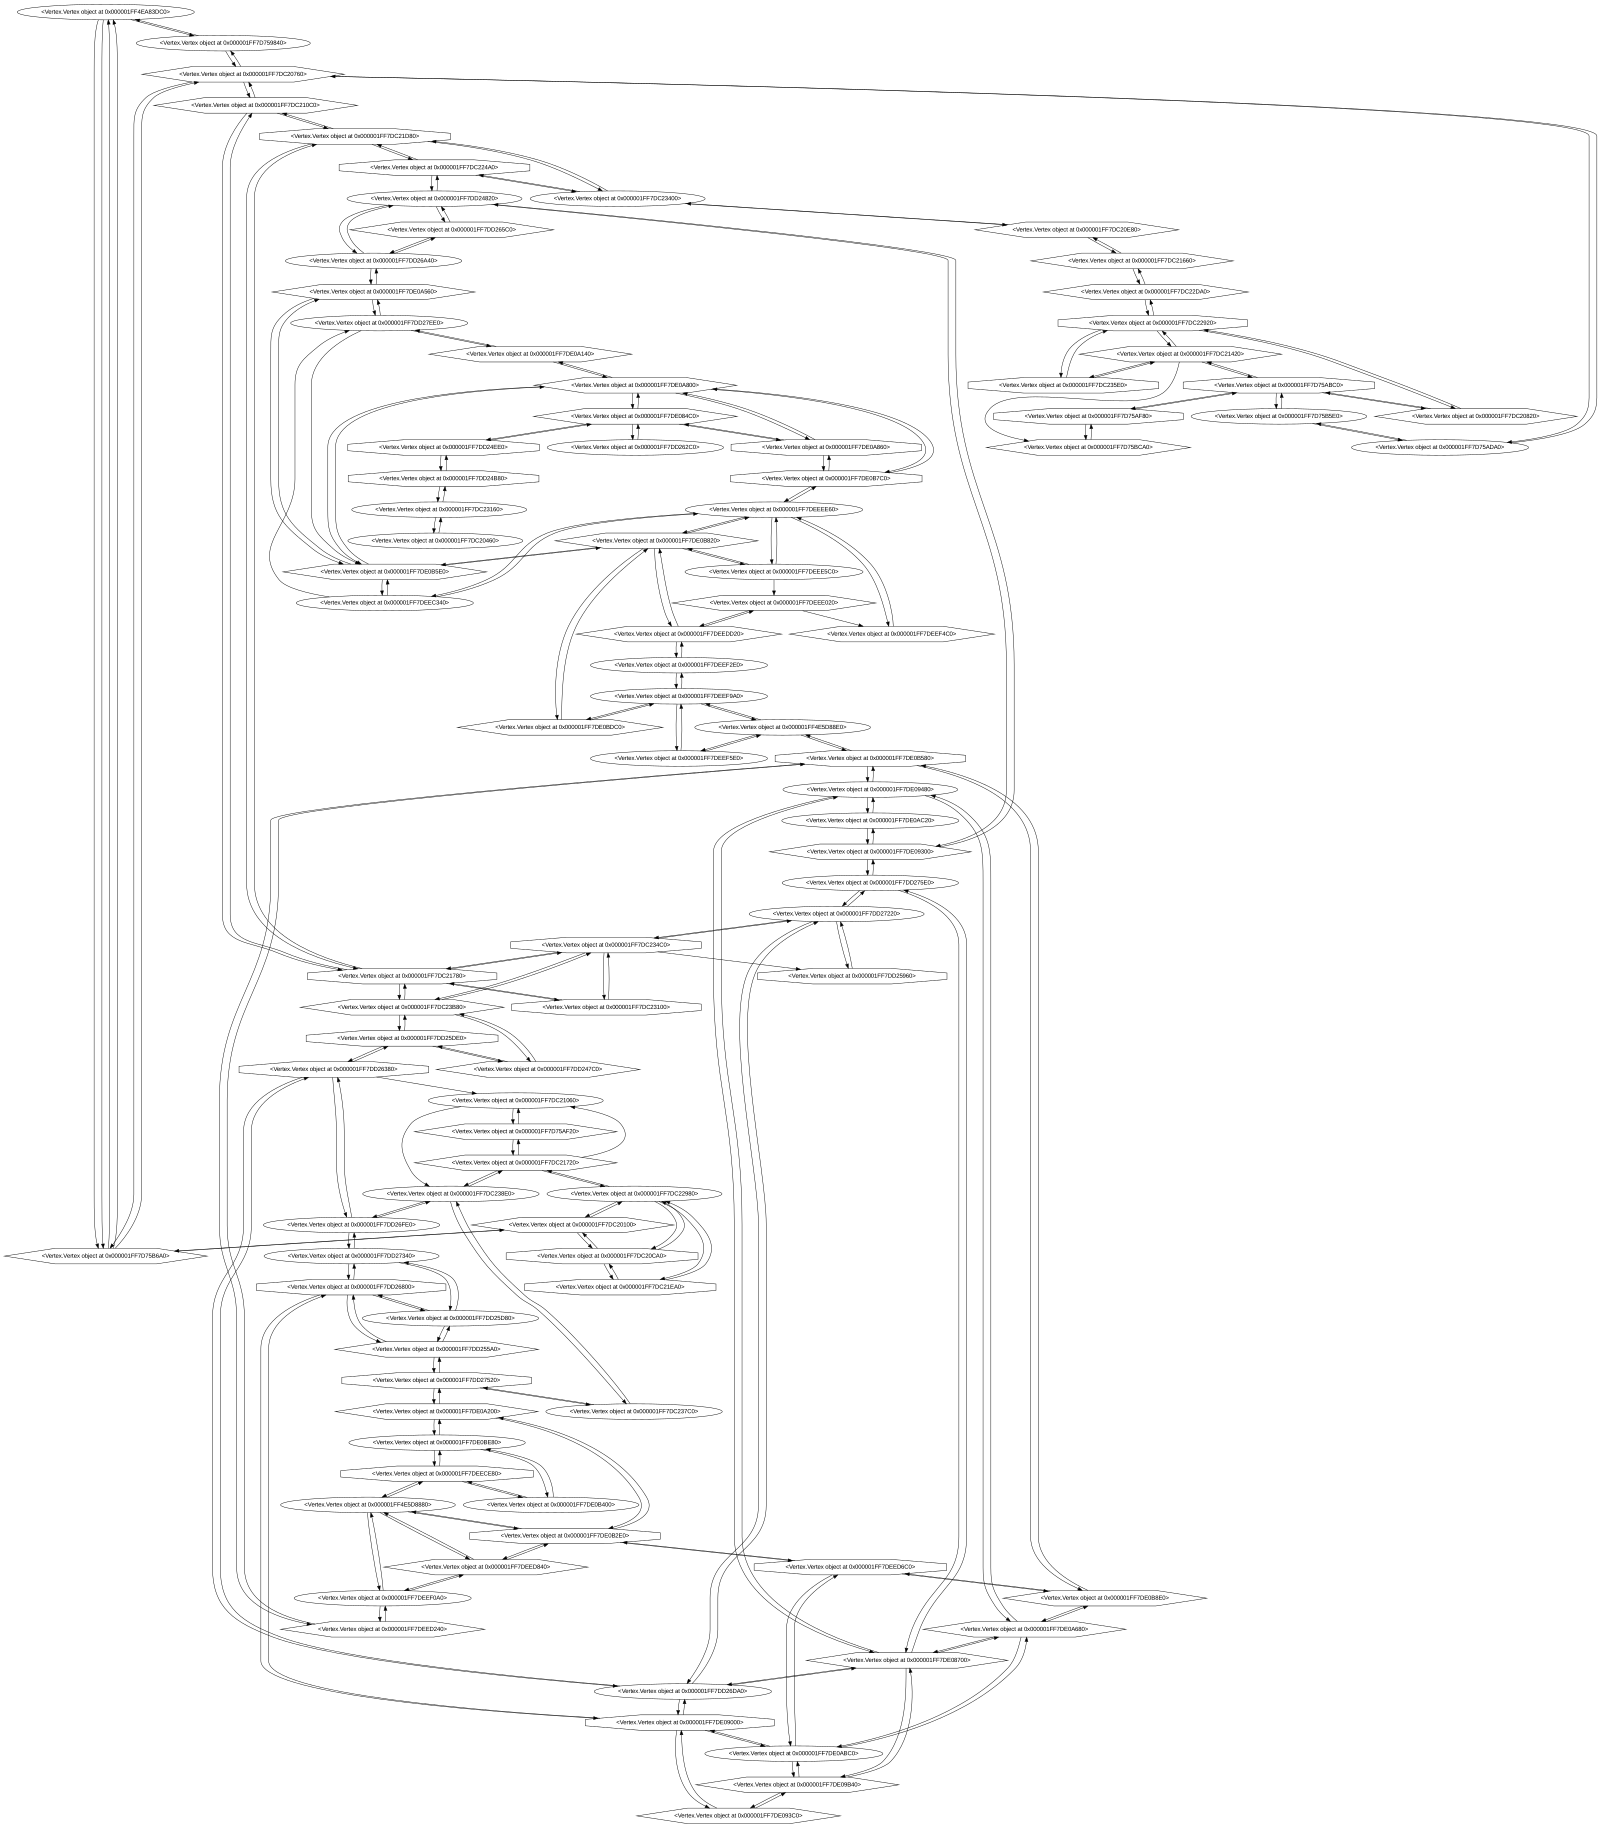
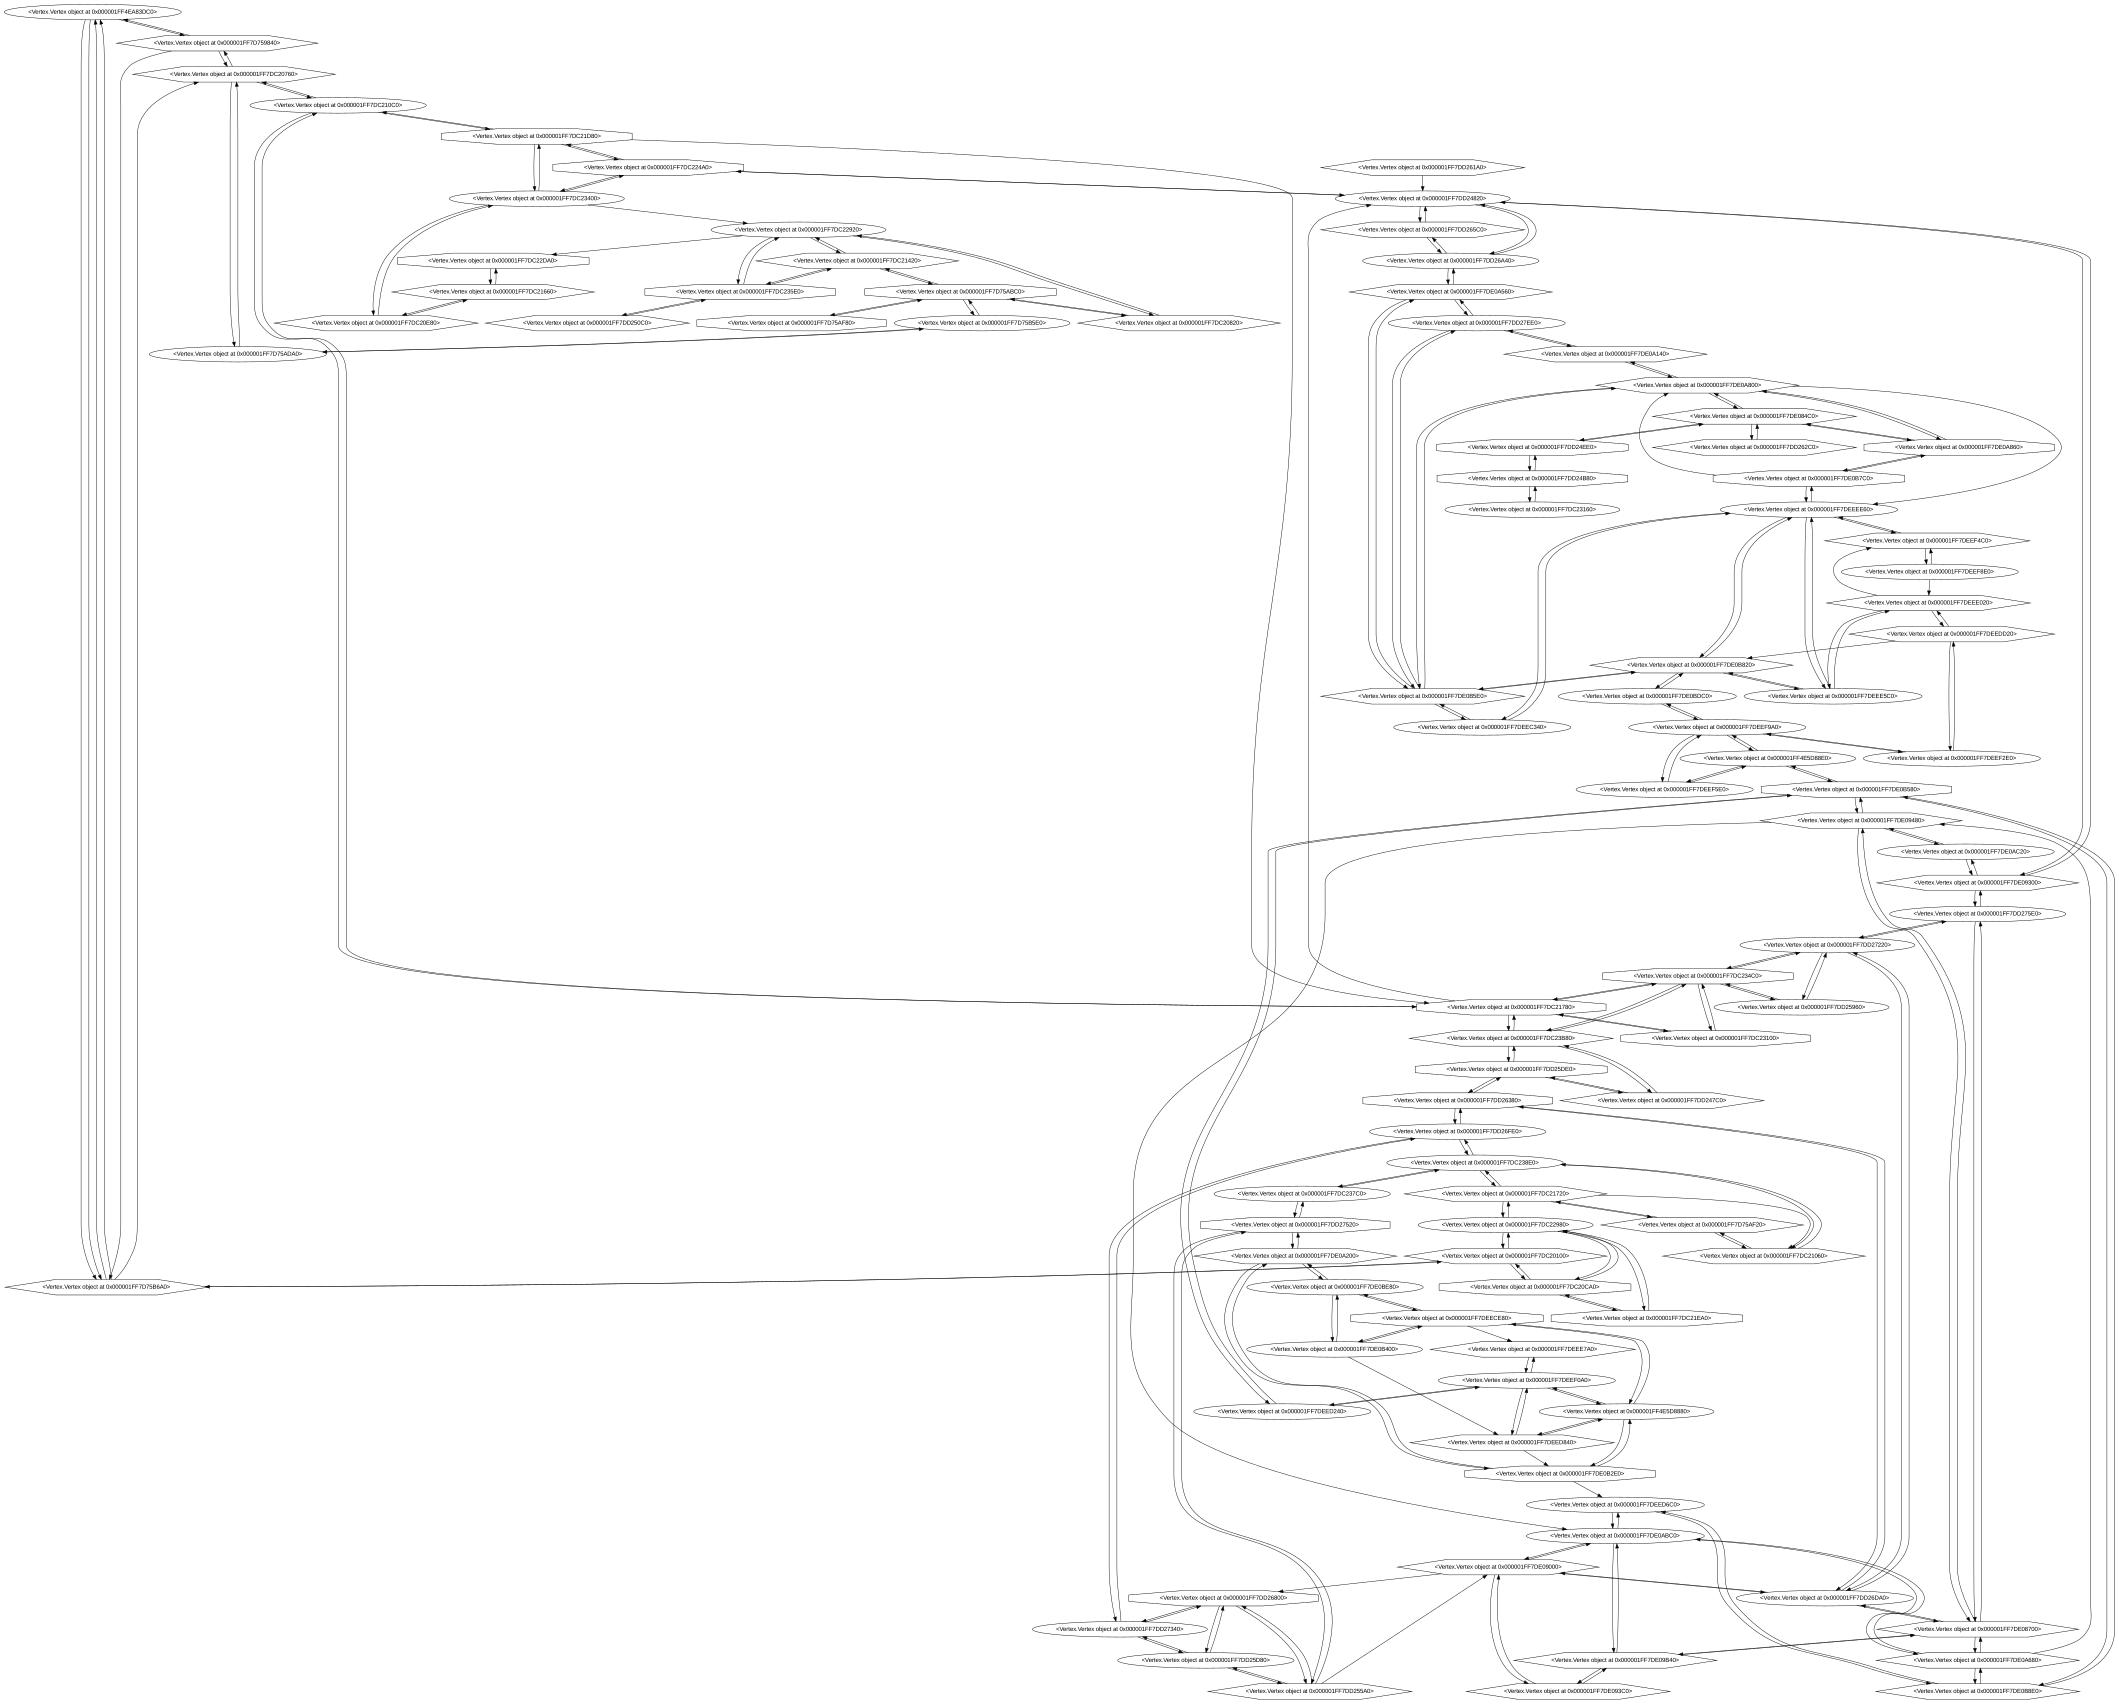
(223, 43) -> (217, 43)
(256, 105) -> (338, 105)
none -> (1423, 168)
(1146, 292) -> (493, 261)
(1146, 306) -> (665, 214)
none -> (587, 323)
(1153, 323) -> (799, 230)
(894, 422) -> (2030, 421)
(635, 447) -> (1754, 447)
(1088, 447) -> none
(295, 474) -> (1400, 500)
(435, 541) -> none
none -> (1930, 572)
(254, 573) -> (1309, 637)
(658, 586) -> none
none -> (1836, 633)
(134, 647) -> (121, 647)
(560, 727) -> (1647, 696)
(870, 790) -> (1861, 821)
(852, 976) -> (1802, 1007)
none -> (1755, 992)
(424, 1085) -> (1780, 1198)
(516, 1101) -> (1764, 1256)
(983, 1197) -> (1167, 1104)
none -> (1533, 1349)
(525, 1551) -> (1425, 1397)
(711, 1552) -> none
(850, 1567) -> (1615, 1505)
(261, 1615) -> (1402, 1630)
(383, 1629) -> (1282, 1412)
(680, 1723) -> (1498, 1567)
